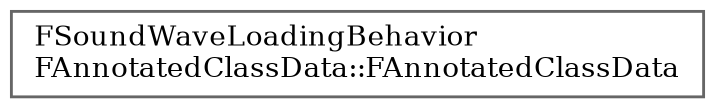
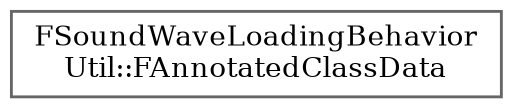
(358, 54) -> (256, 54)
